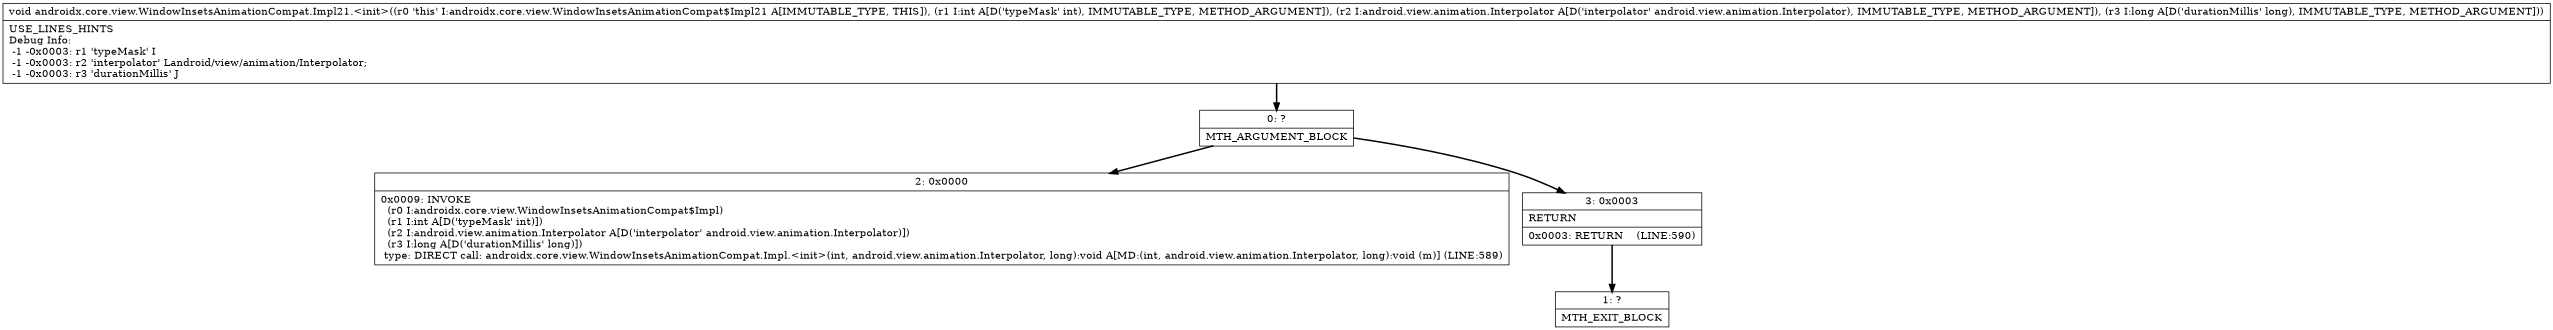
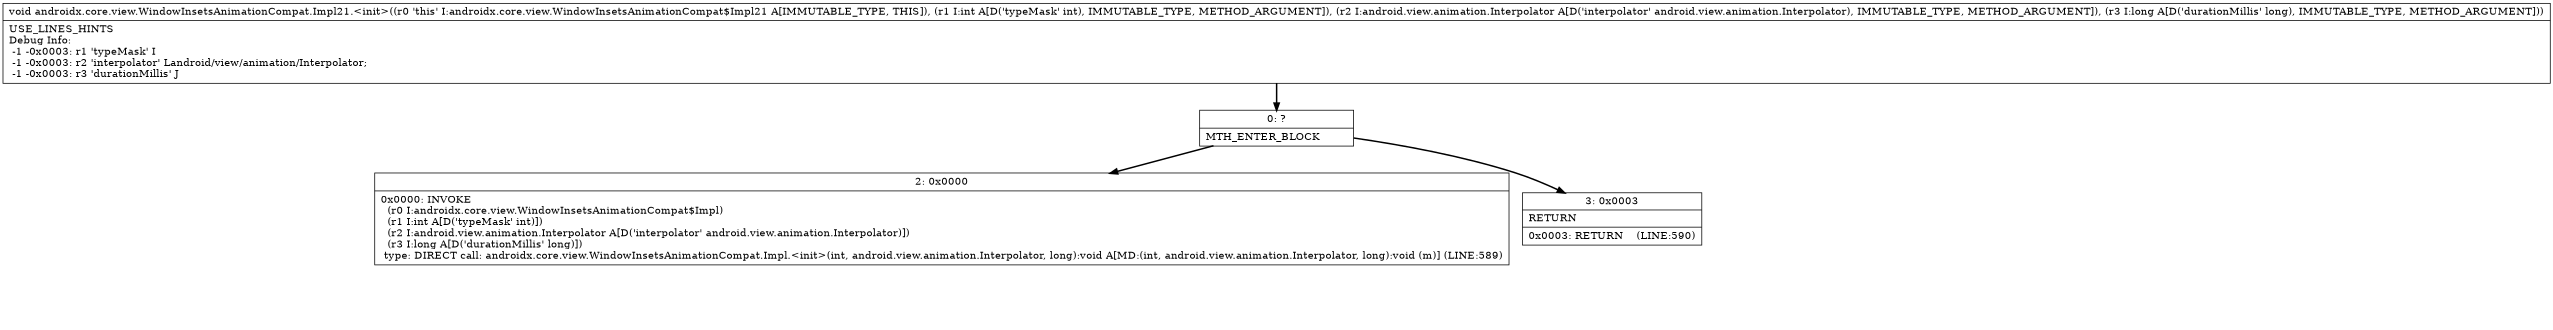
(1277, 137) -> (1263, 137)
(430, 200) -> (430, 200)
(1612, 309) -> none
